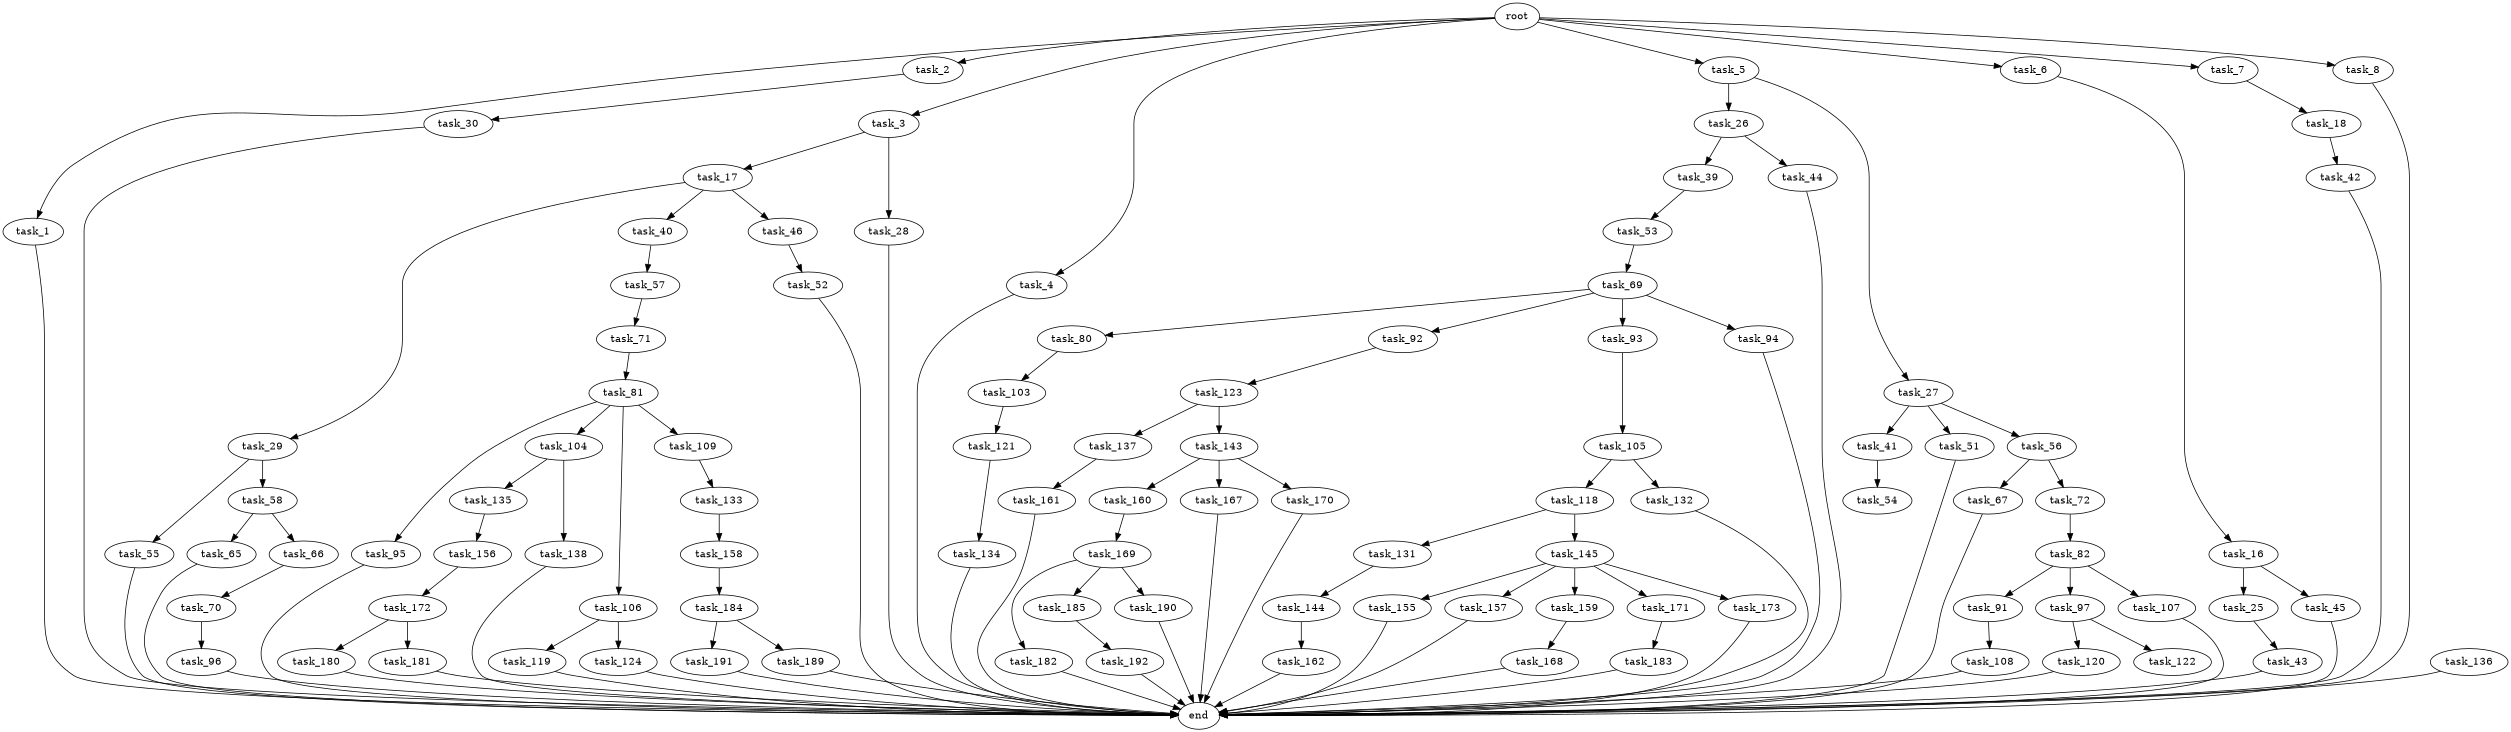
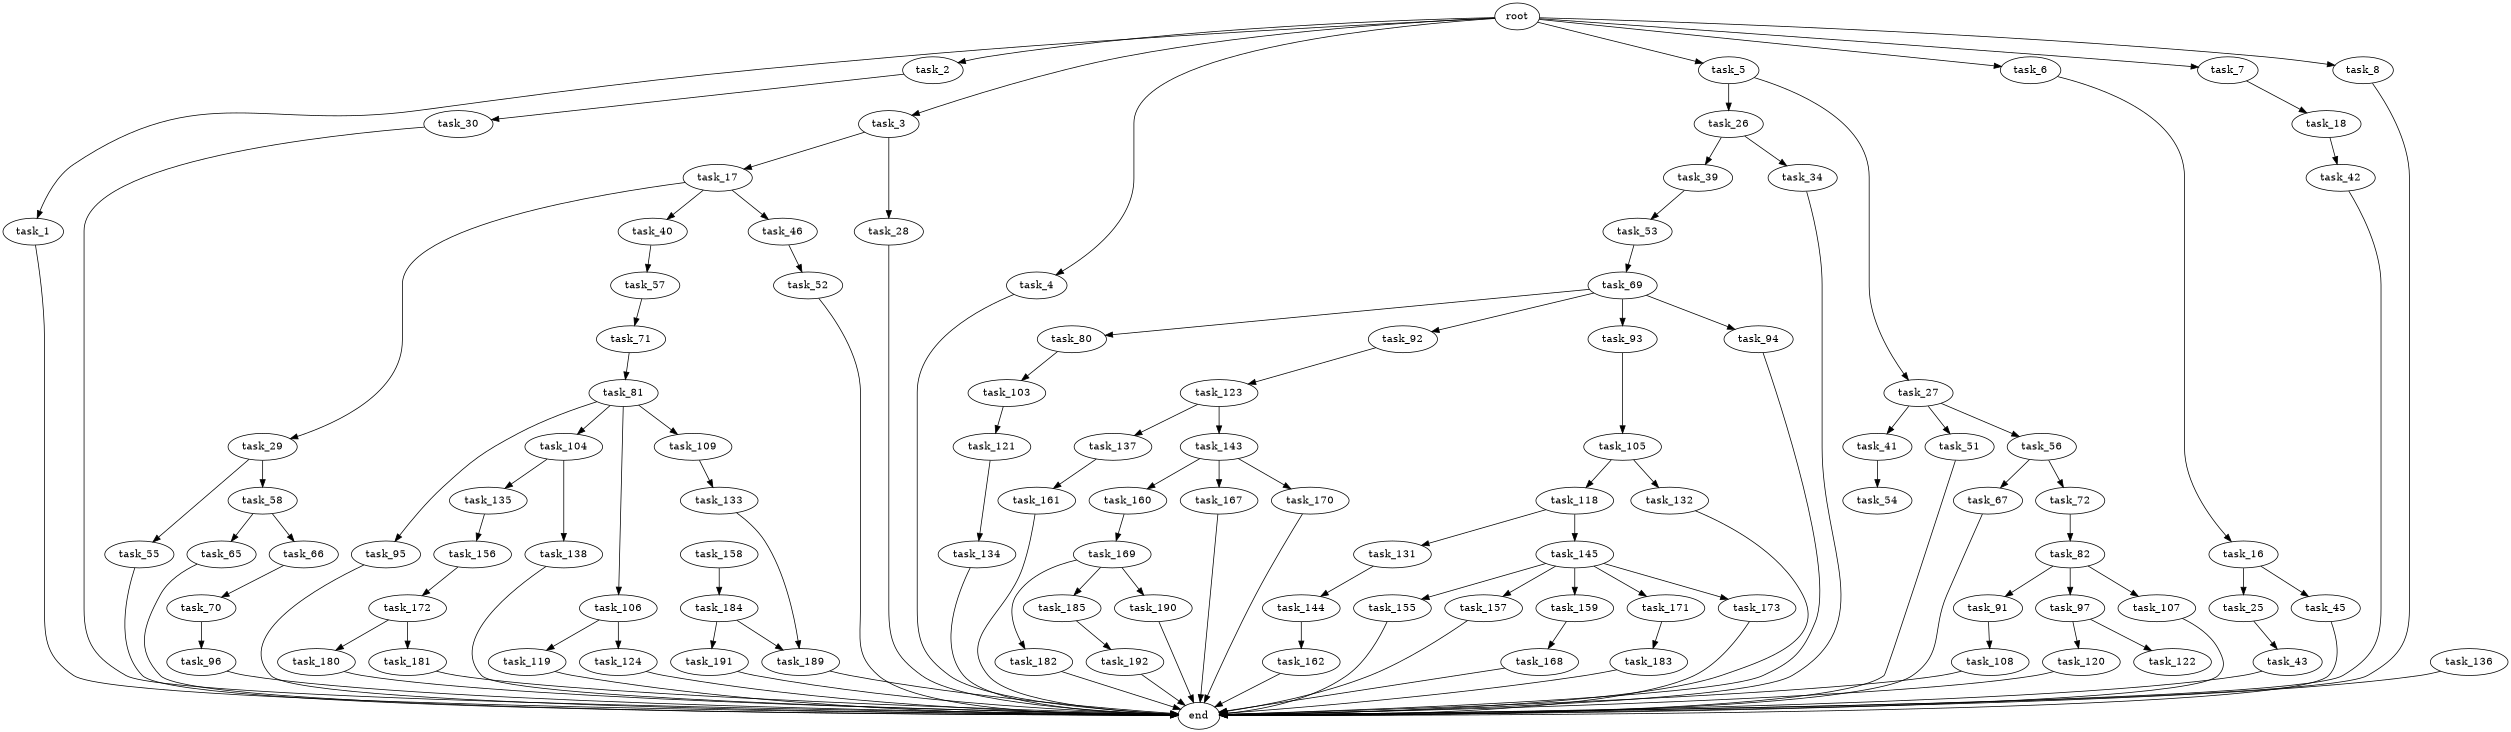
(1803, 178) -> (1803, 178)
(719, 524) -> (780, 570)
